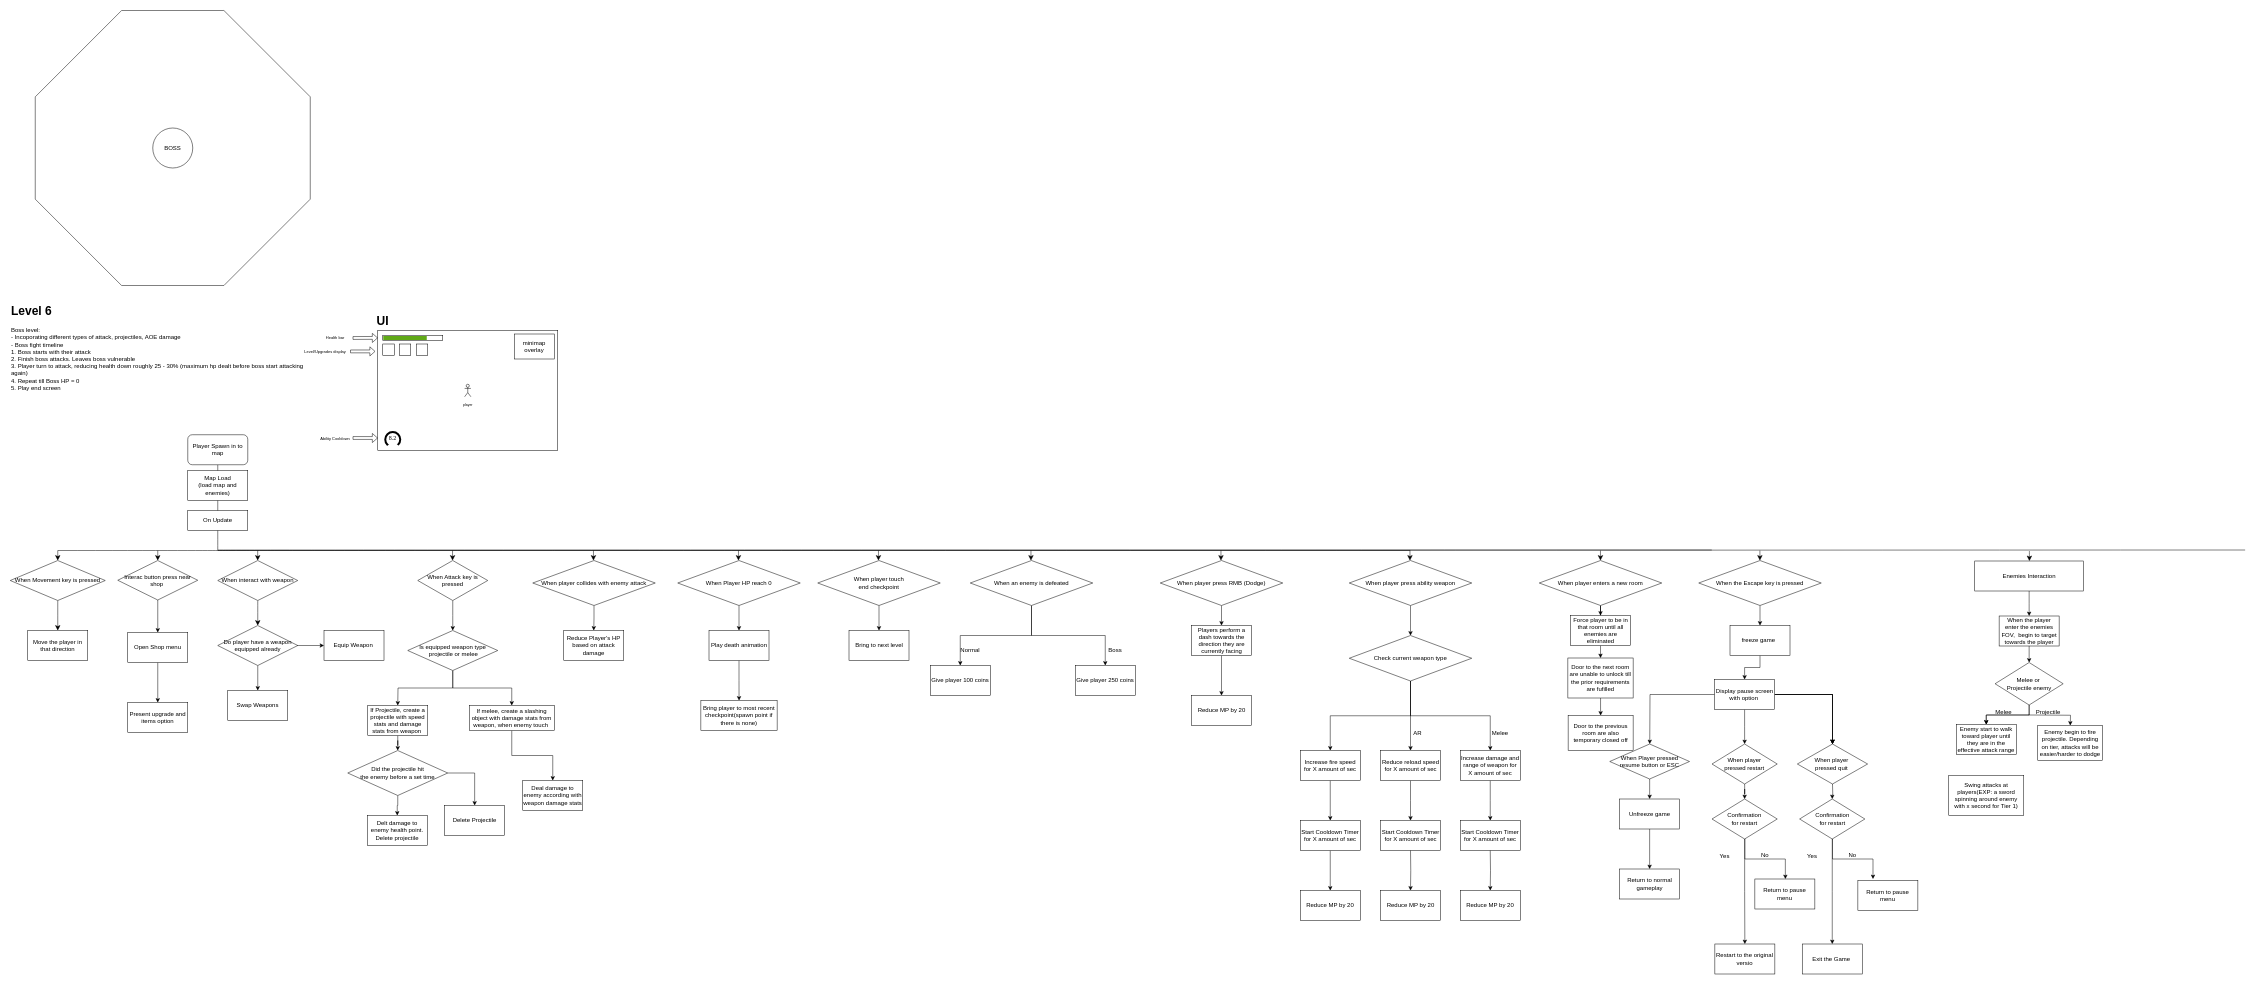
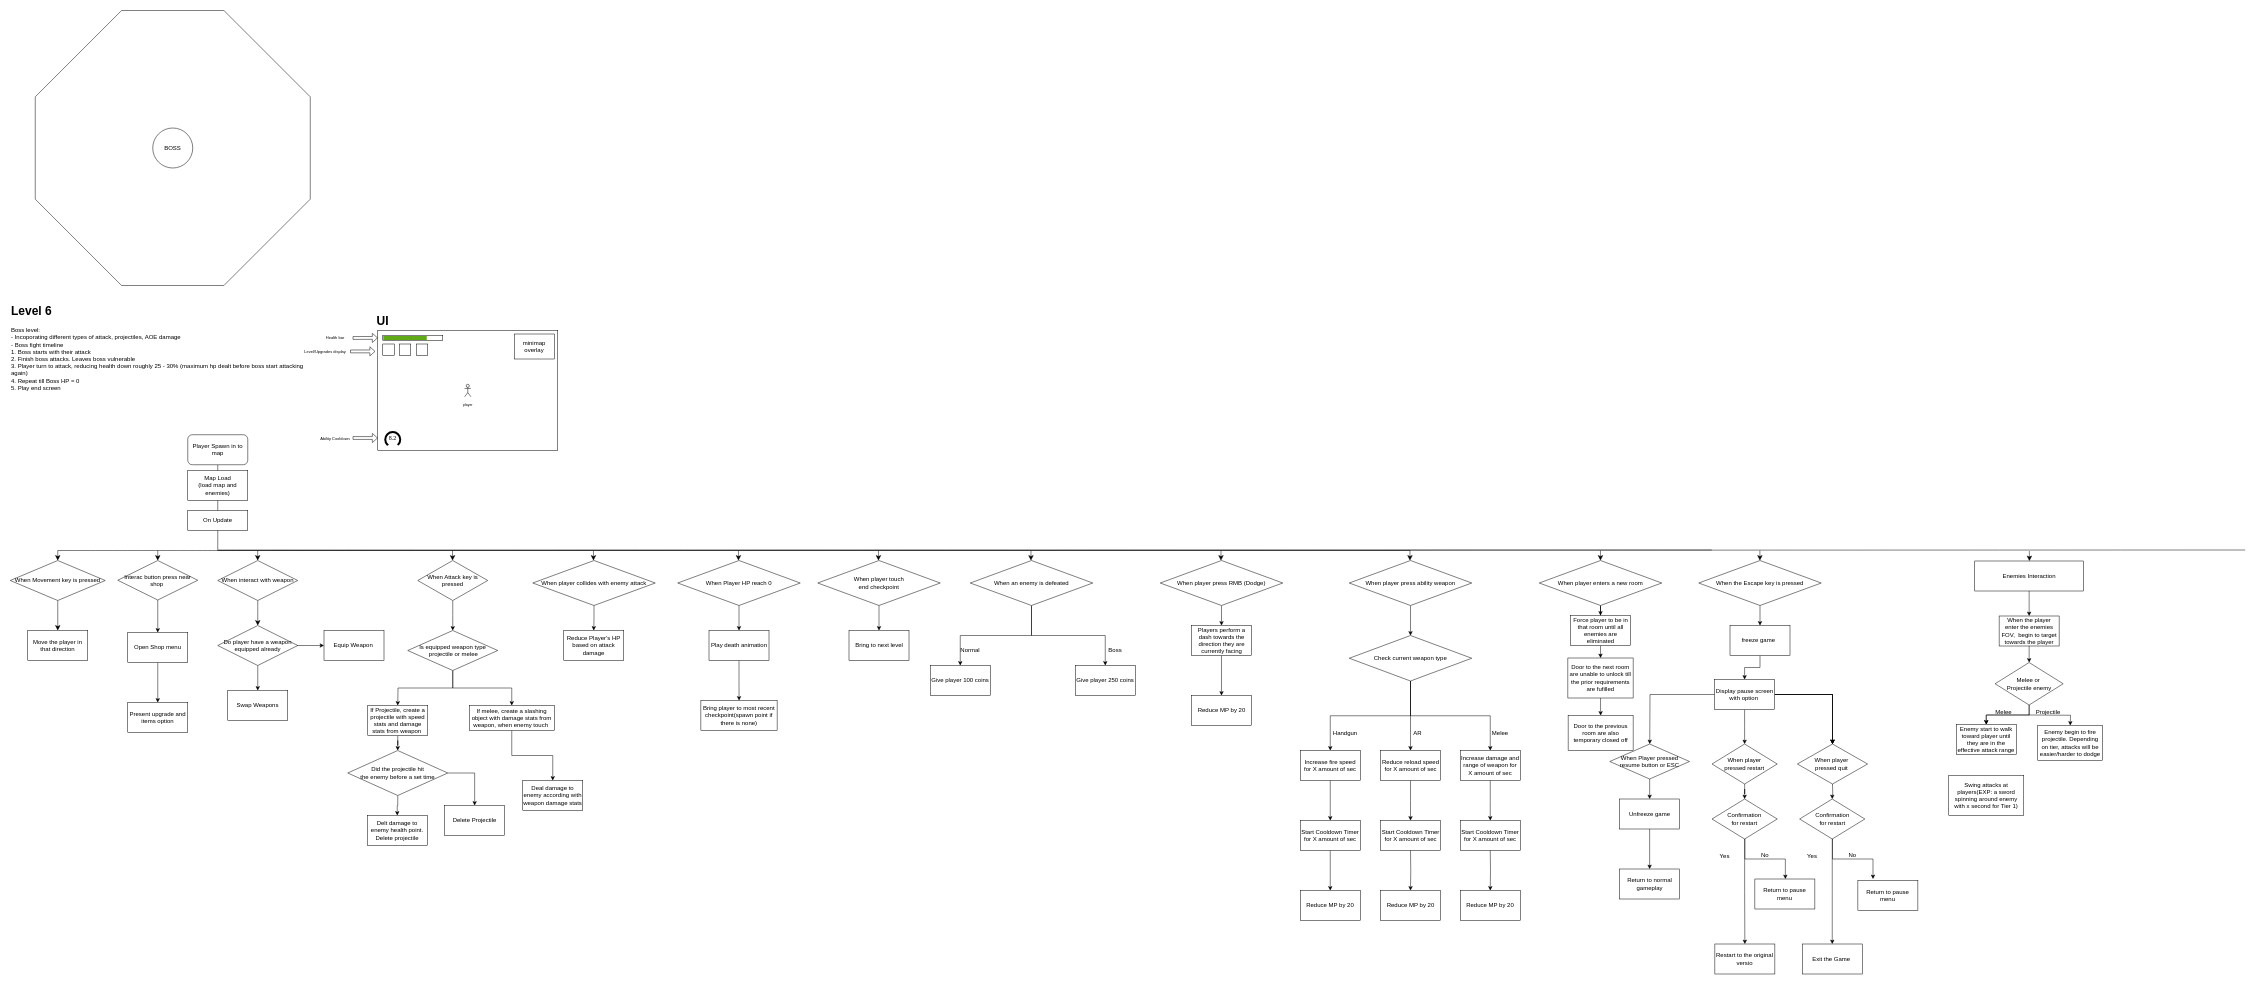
none -> (1345, 733)
